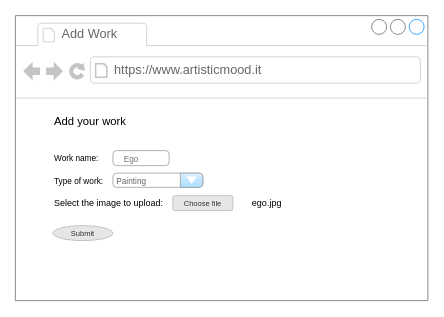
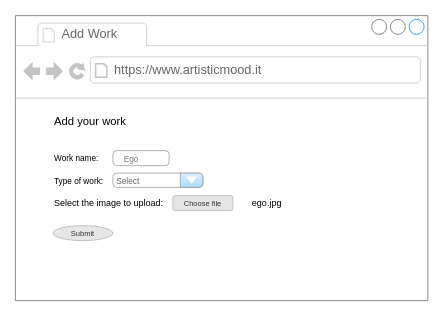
(142, 180) -> (136, 180)
